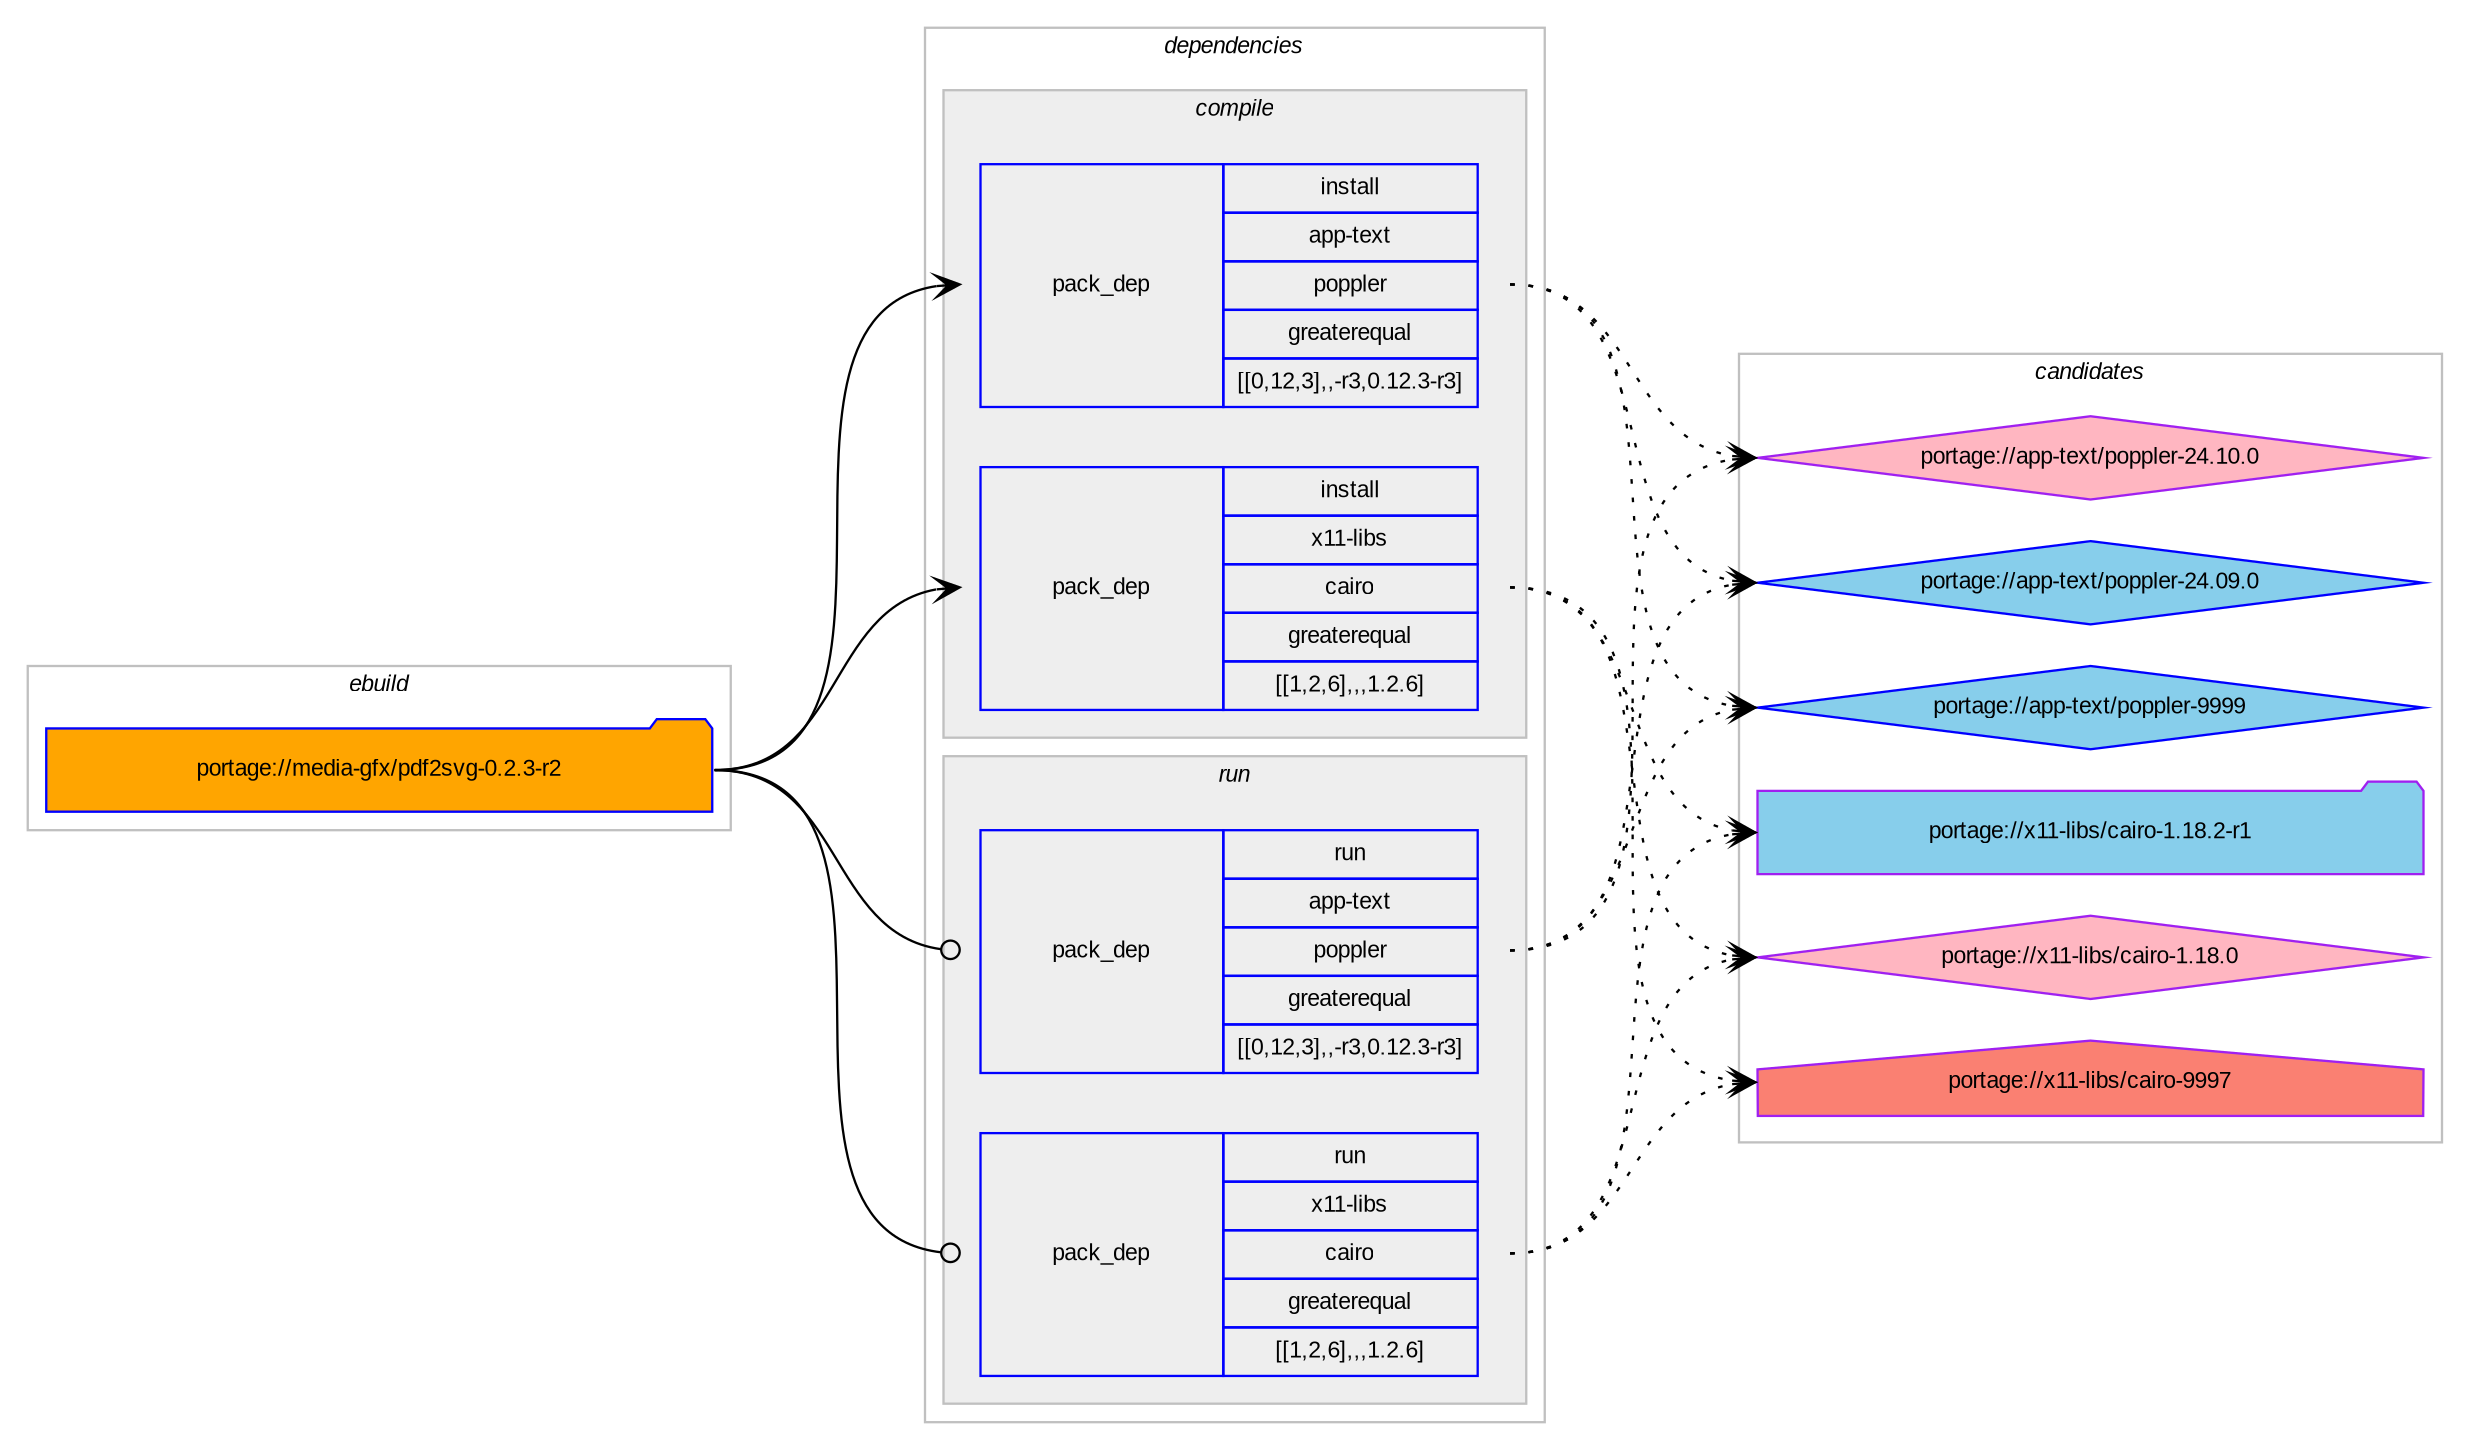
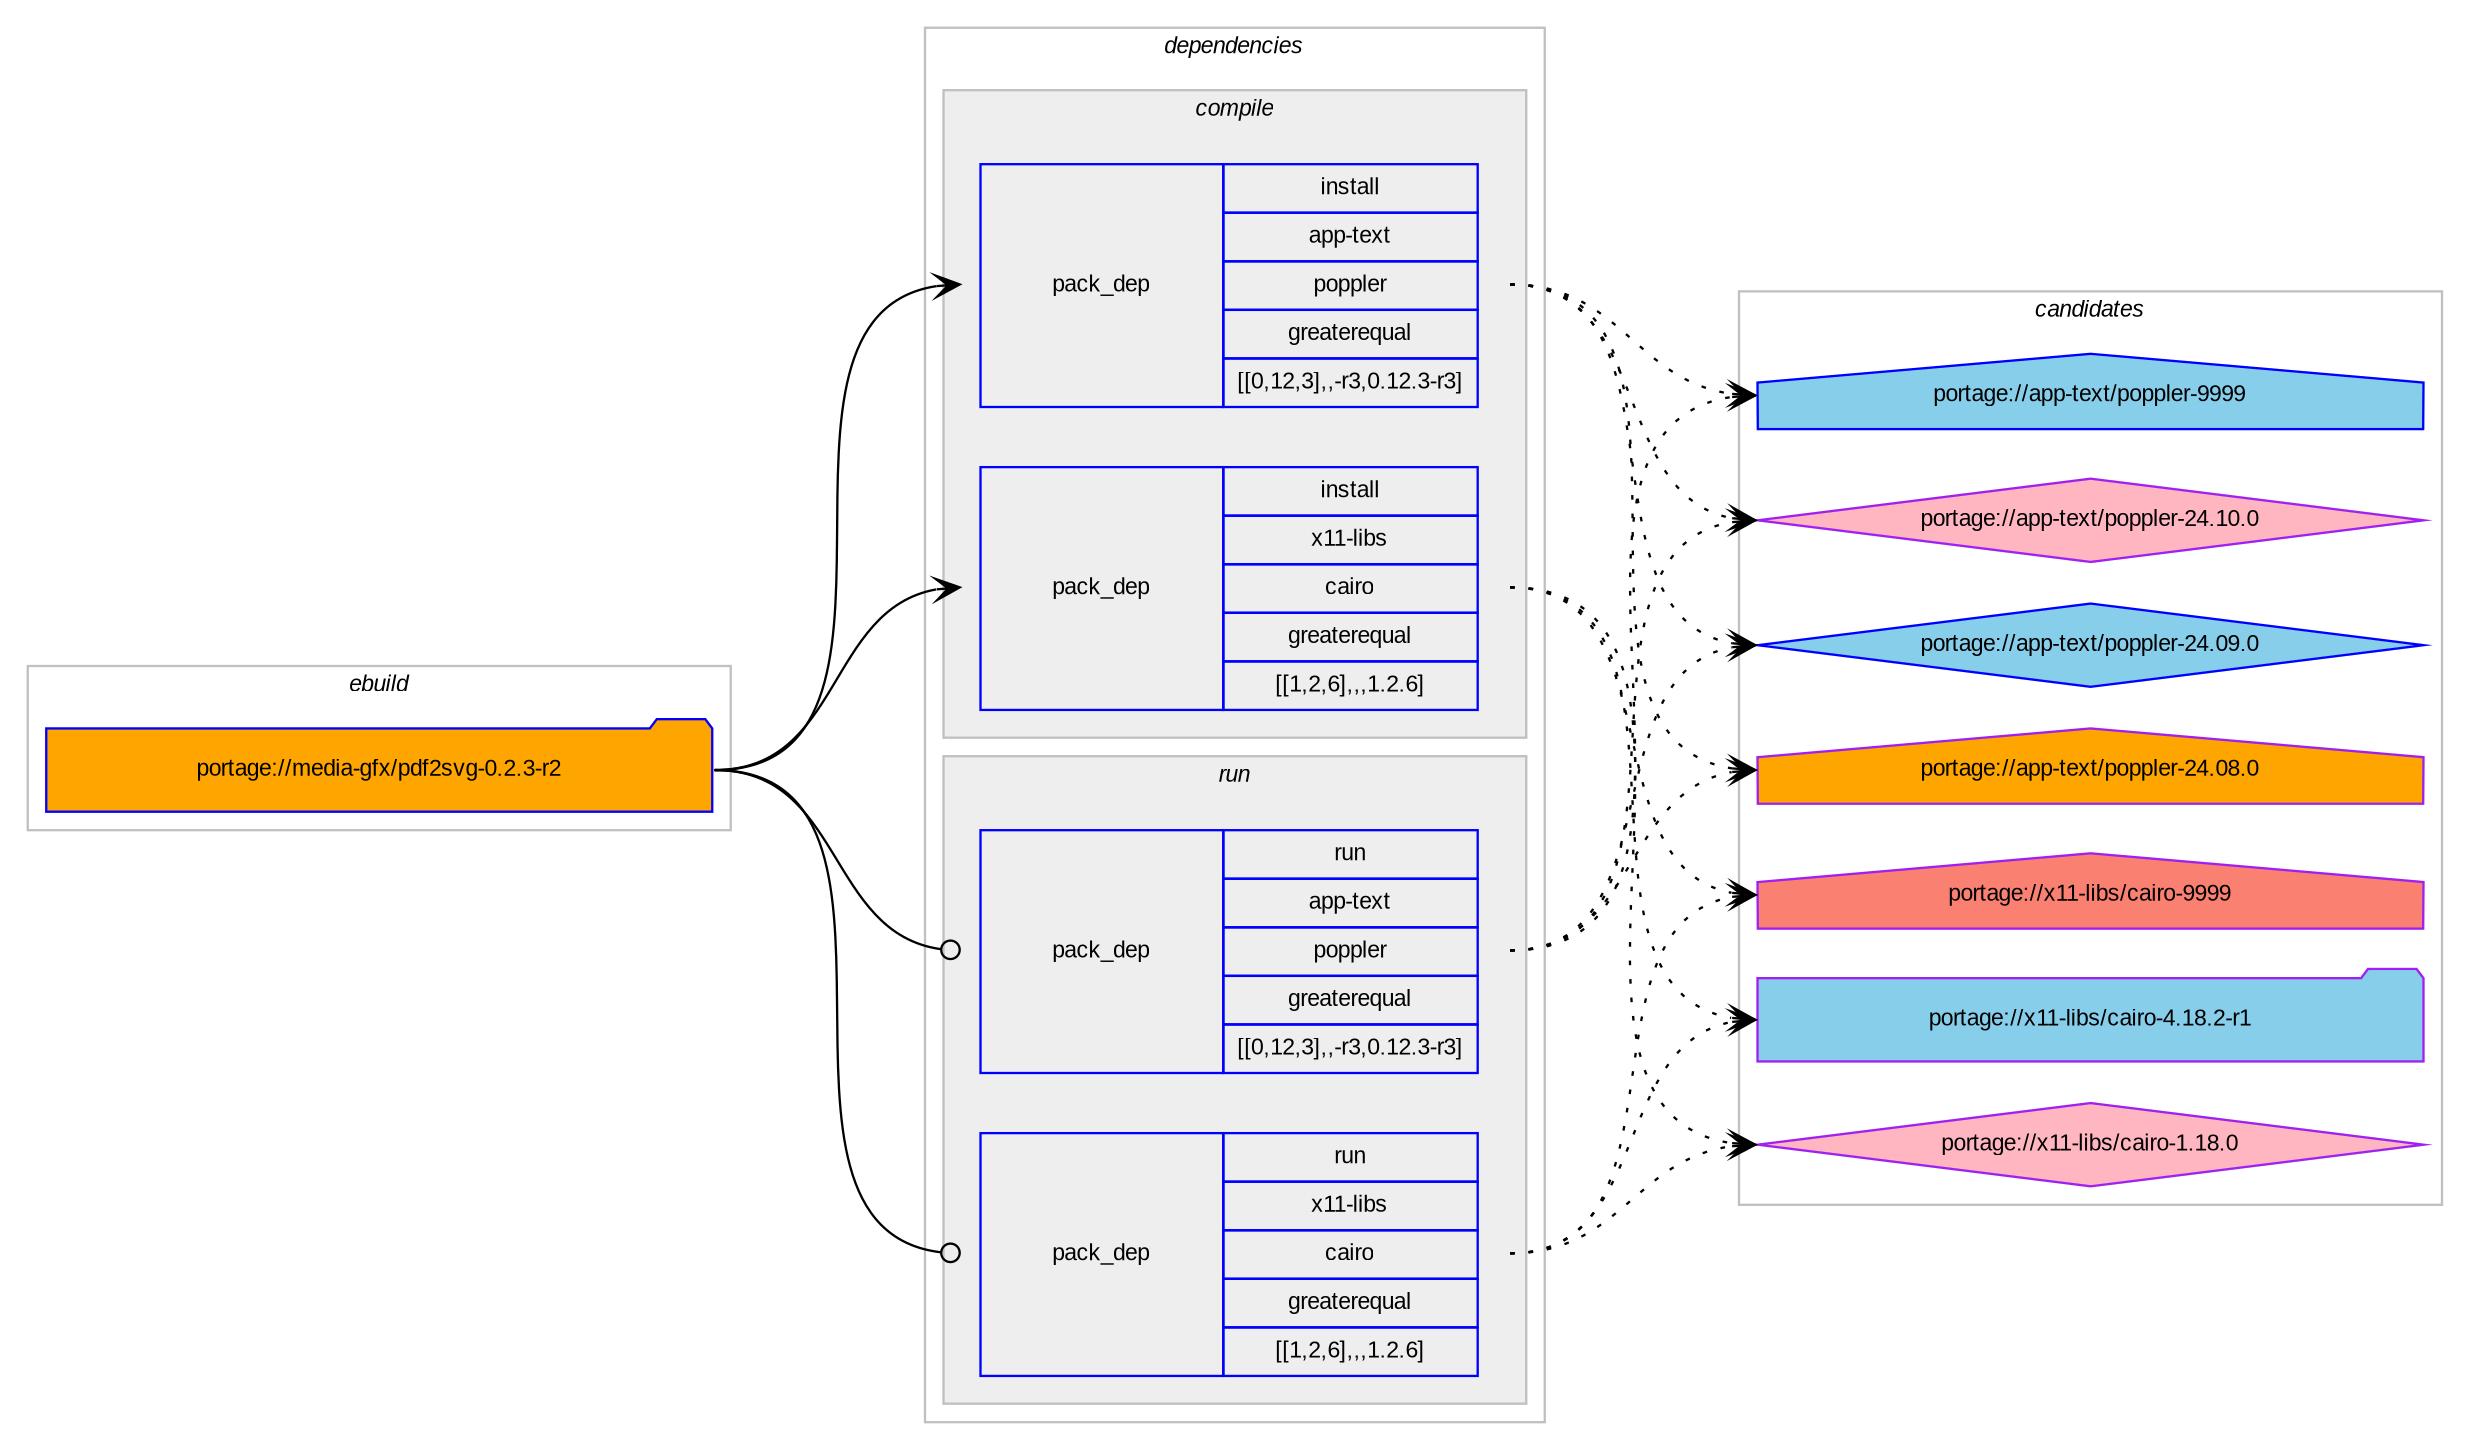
(2090, 708) -> (2090, 395)
none -> (2090, 770)
(2090, 832) -> (2090, 1020)
(2090, 1082) -> (2090, 895)
